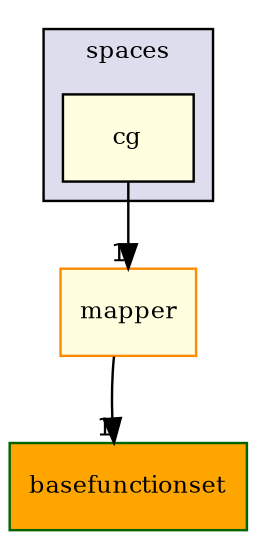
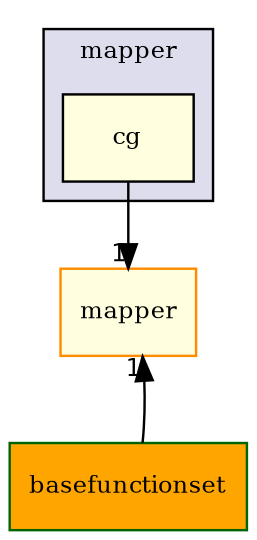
(128, 52) -> (128, 52)
(112, 388) -> (144, 412)
